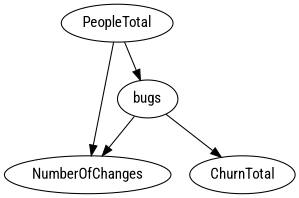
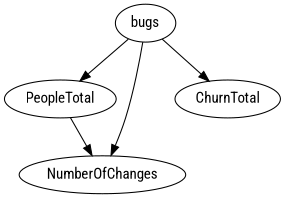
(130, 56) -> (108, 56)
